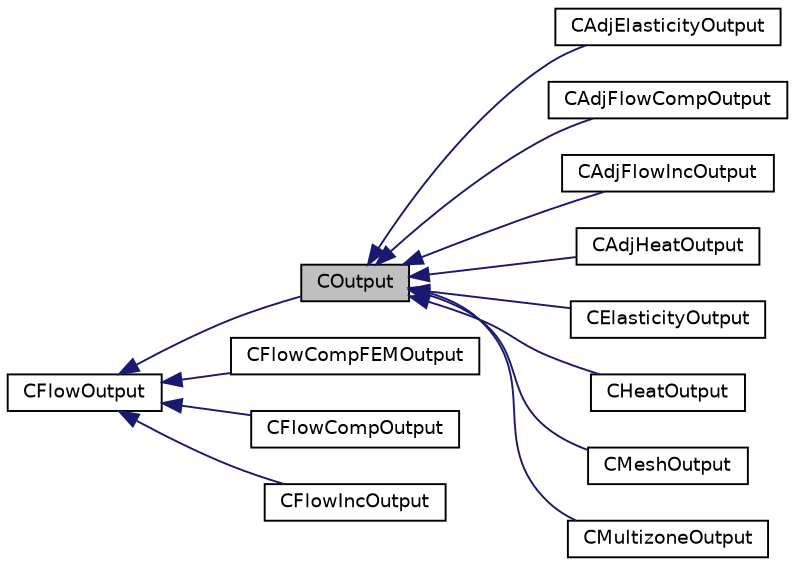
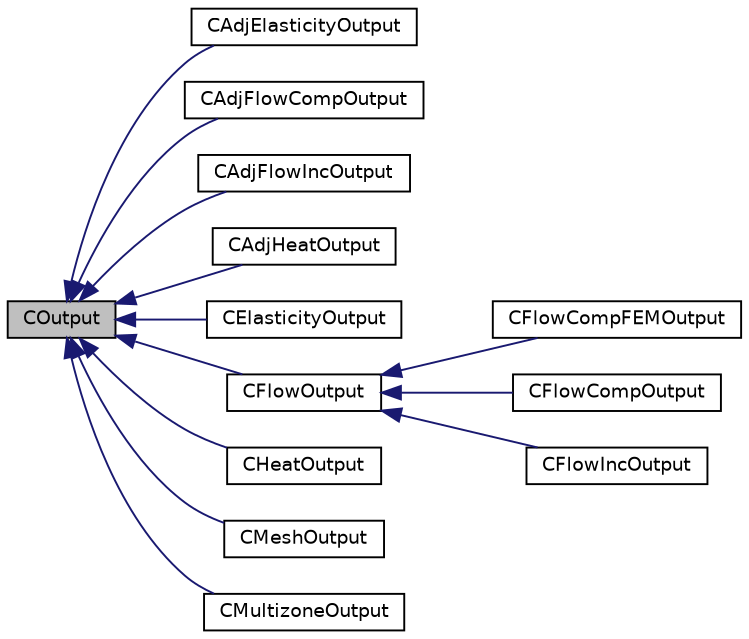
(217, 325) -> (189, 358)
